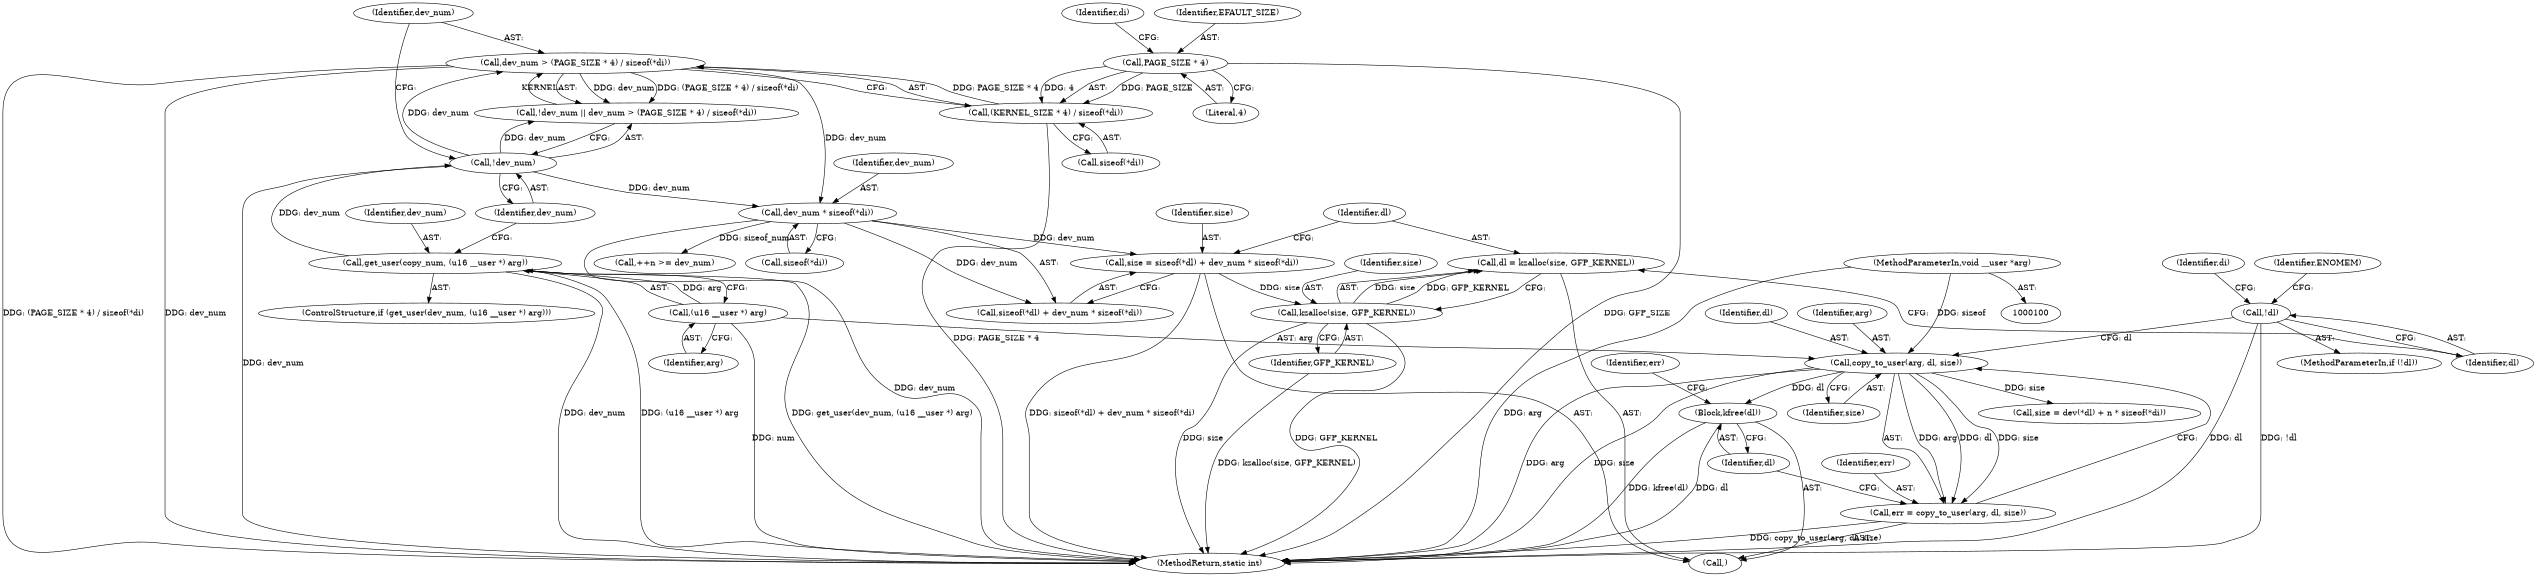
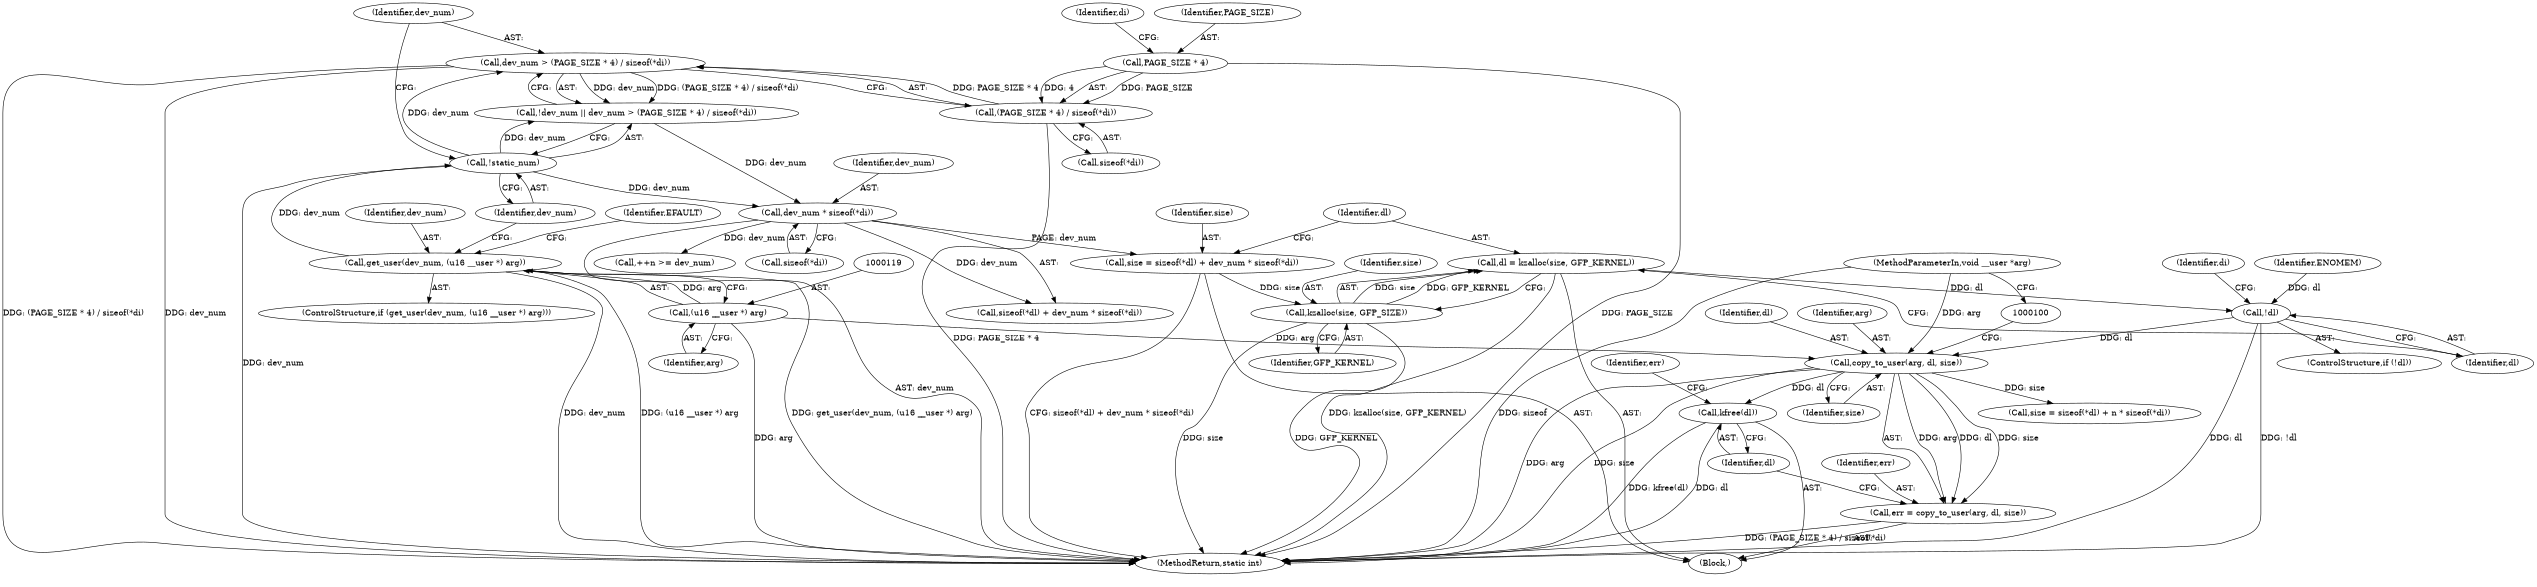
(1228, 13) -> (1228, 13)
(803, 87) -> (725, 162)
(543, 88) -> (543, 88)
(1046, 113) -> (1046, 113)
(1226, 113) -> none
(503, 163) -> (503, 163)
none -> (663, 213)
(755, 238) -> (755, 238)
(1064, 238) -> (1064, 238)
(435, 263) -> (435, 263)
none -> (884, 263)
(1098, 284) -> none
(1134, 287) -> none
(2029, 288) -> (2029, 288)
(2304, 288) -> (2304, 288)
none -> (1934, 290)
(1347, 313) -> (1347, 313)
(1637, 313) -> (1637, 313)
(1962, 313) -> (1962, 313)
(1295, 338) -> (1295, 338)
(2116, 338) -> (2116, 338)
(2359, 363) -> (2359, 363)
(925, 388) -> (925, 388)
(1112, 413) -> (1112, 413)
(1523, 413) -> (1523, 413)
(1728, 413) -> (1728, 413)
(2090, 413) -> (2090, 413)
(2208, 421) -> (1973, 338)
(774, 438) -> (774, 438)
(1225, 443) -> (1329, 402)
(1816, 539) -> (1816, 539)
(1715, 564) -> (1715, 564)
